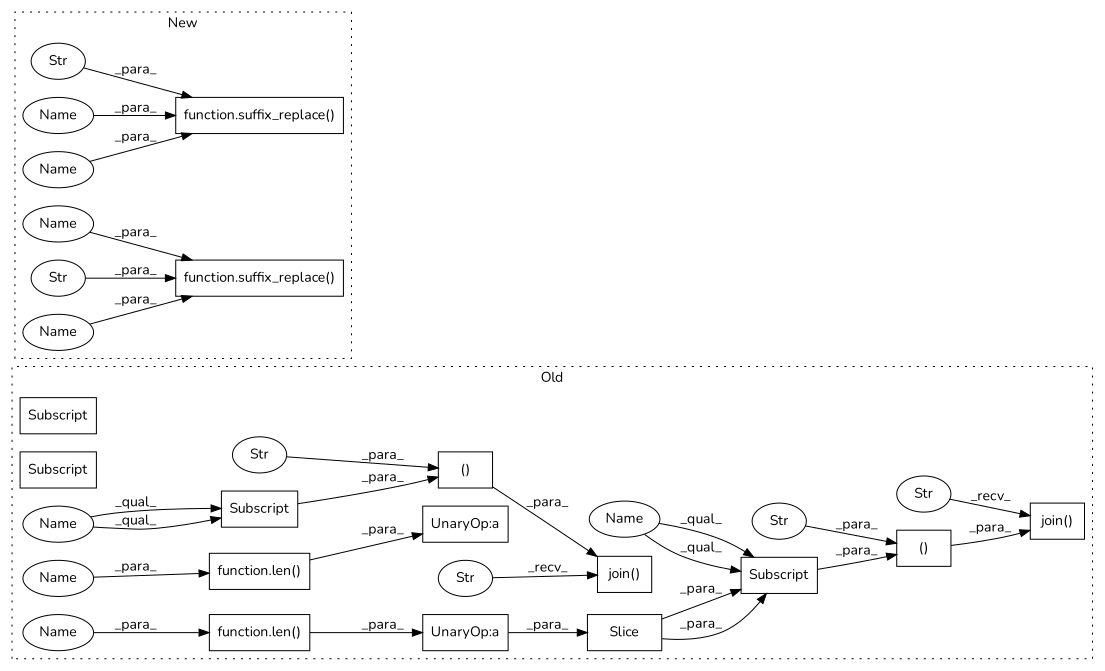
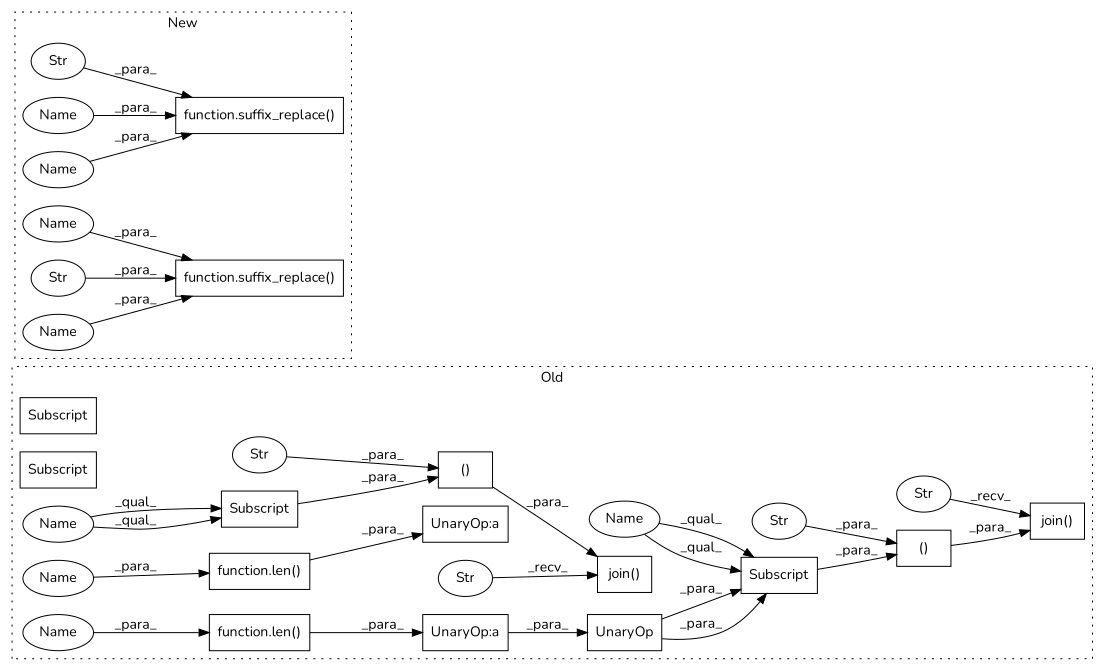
(625, 633) -> (625, 633)
